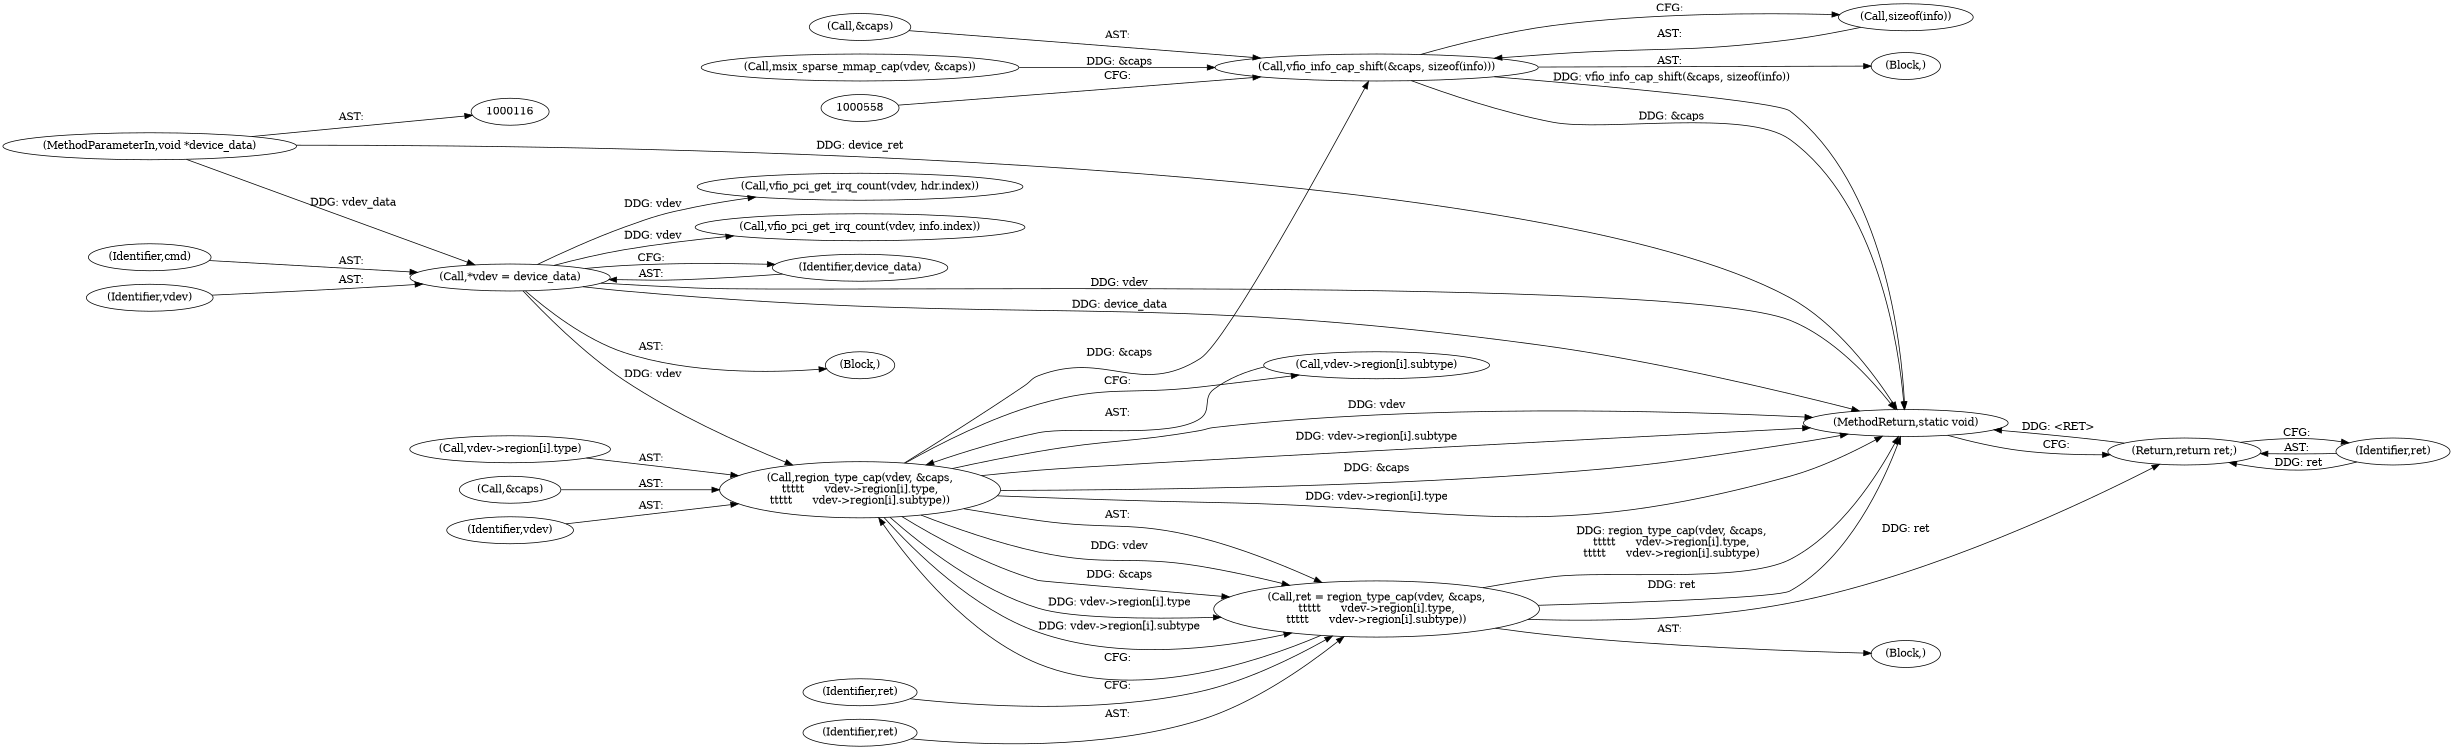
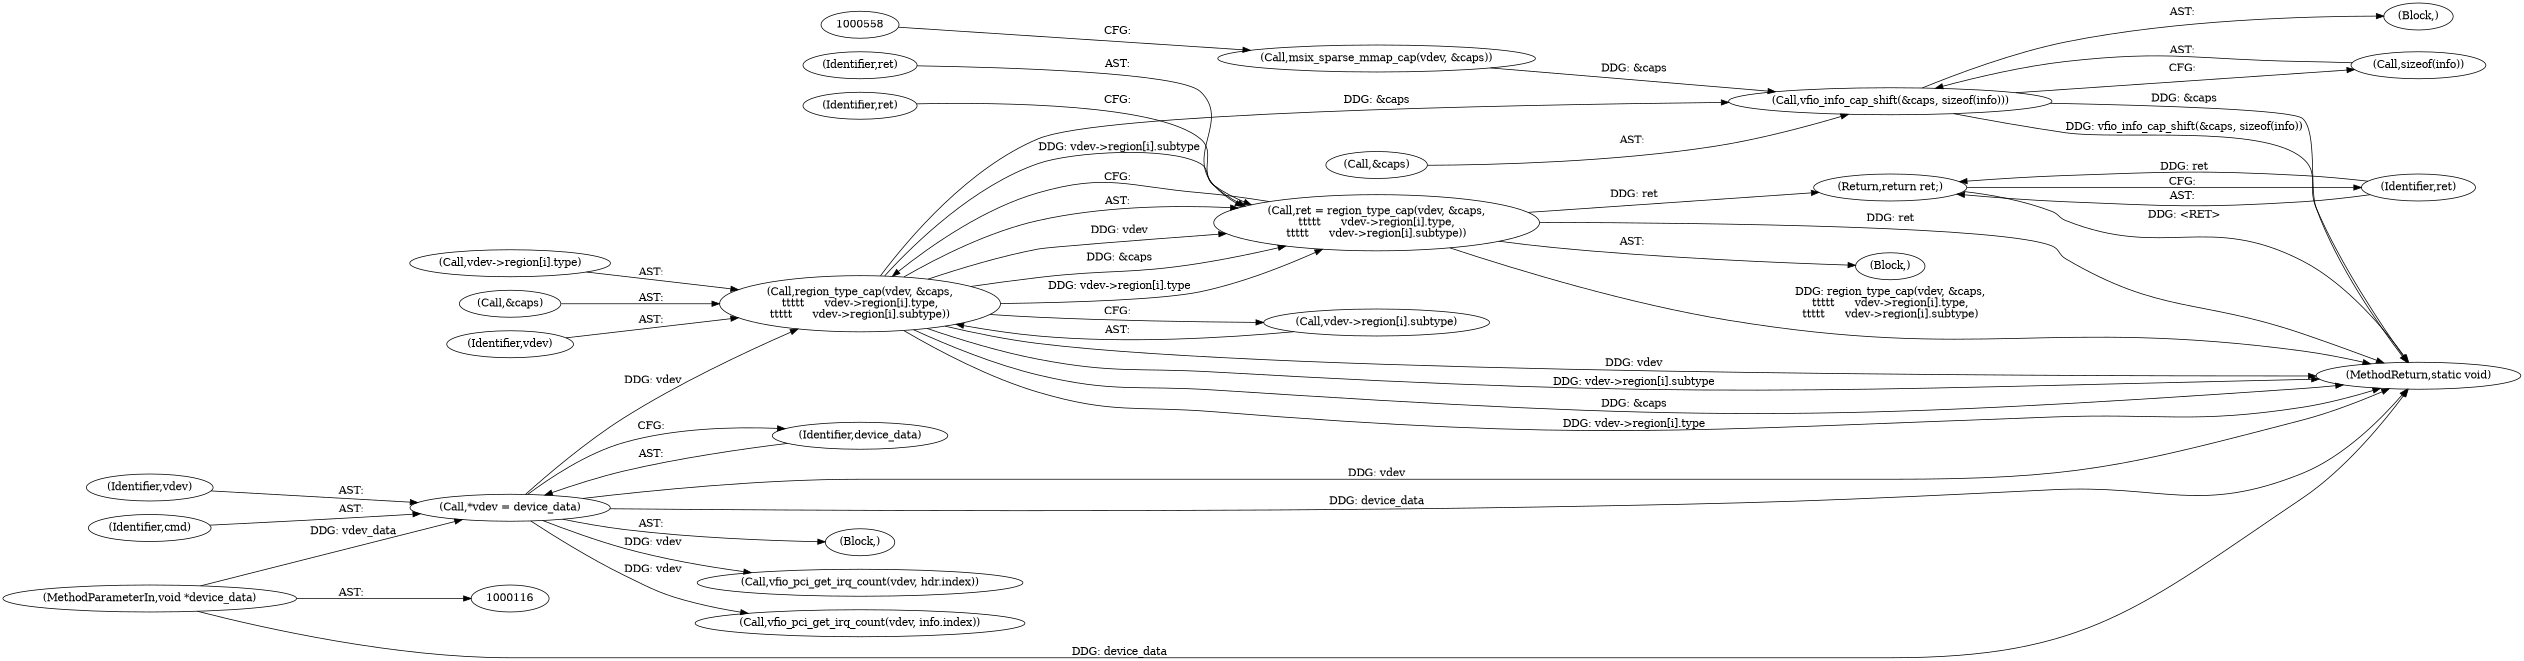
(1076, 92) -> (1071, 39)
(860, 146) -> (1119, 652)
(2024, 451) -> none
